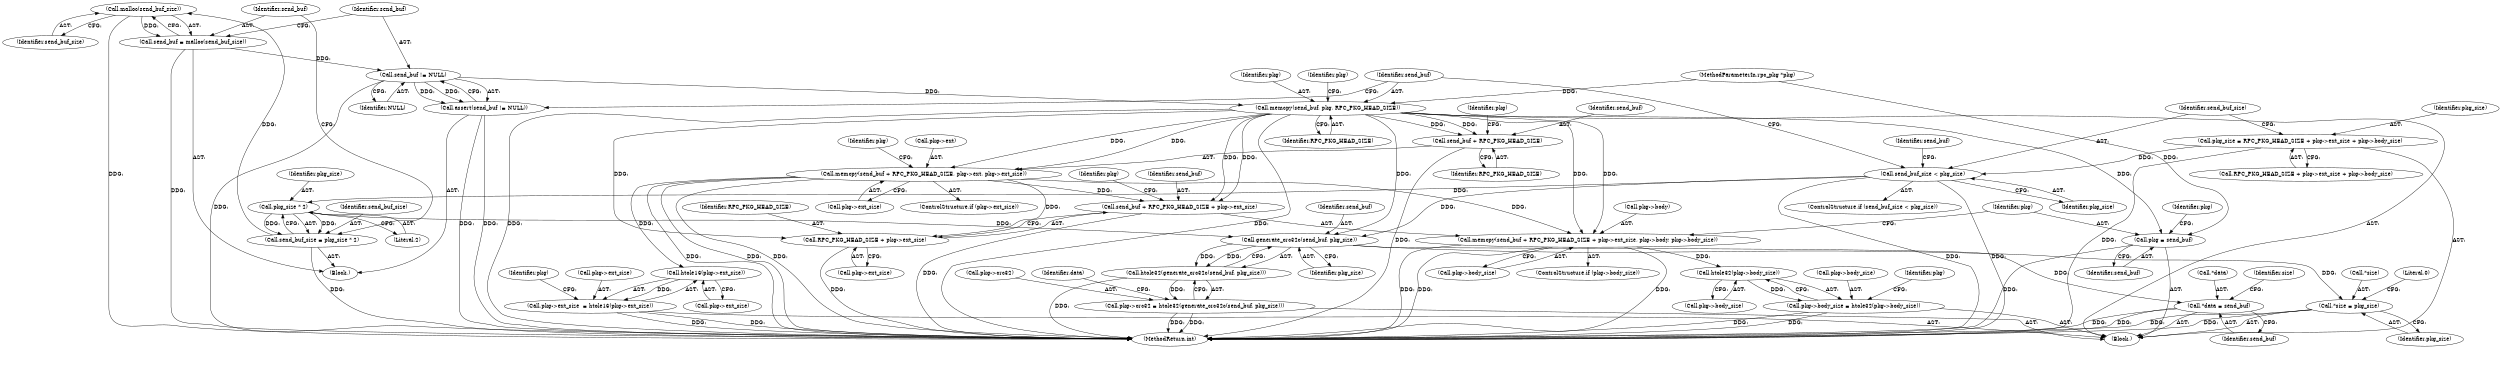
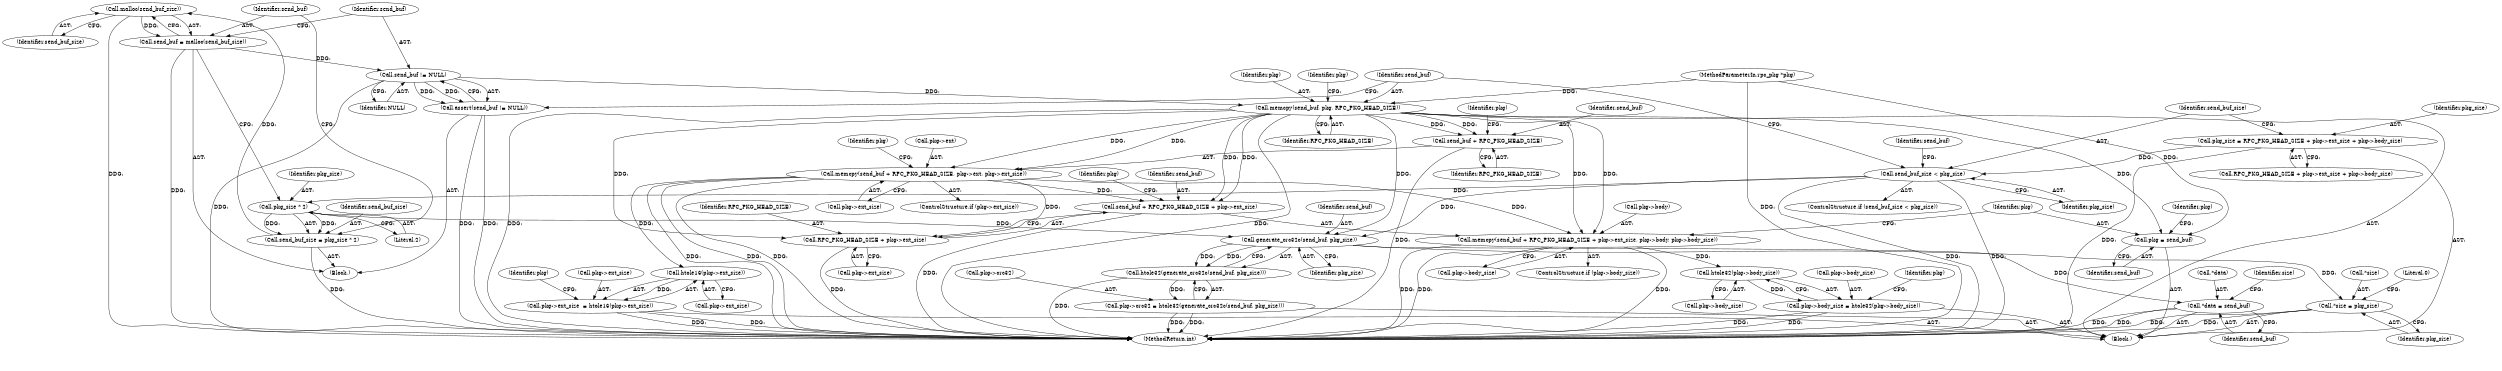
(286, 227) -> (237, 123)
(1063, 273) -> none
(1689, 335) -> (1777, 330)
